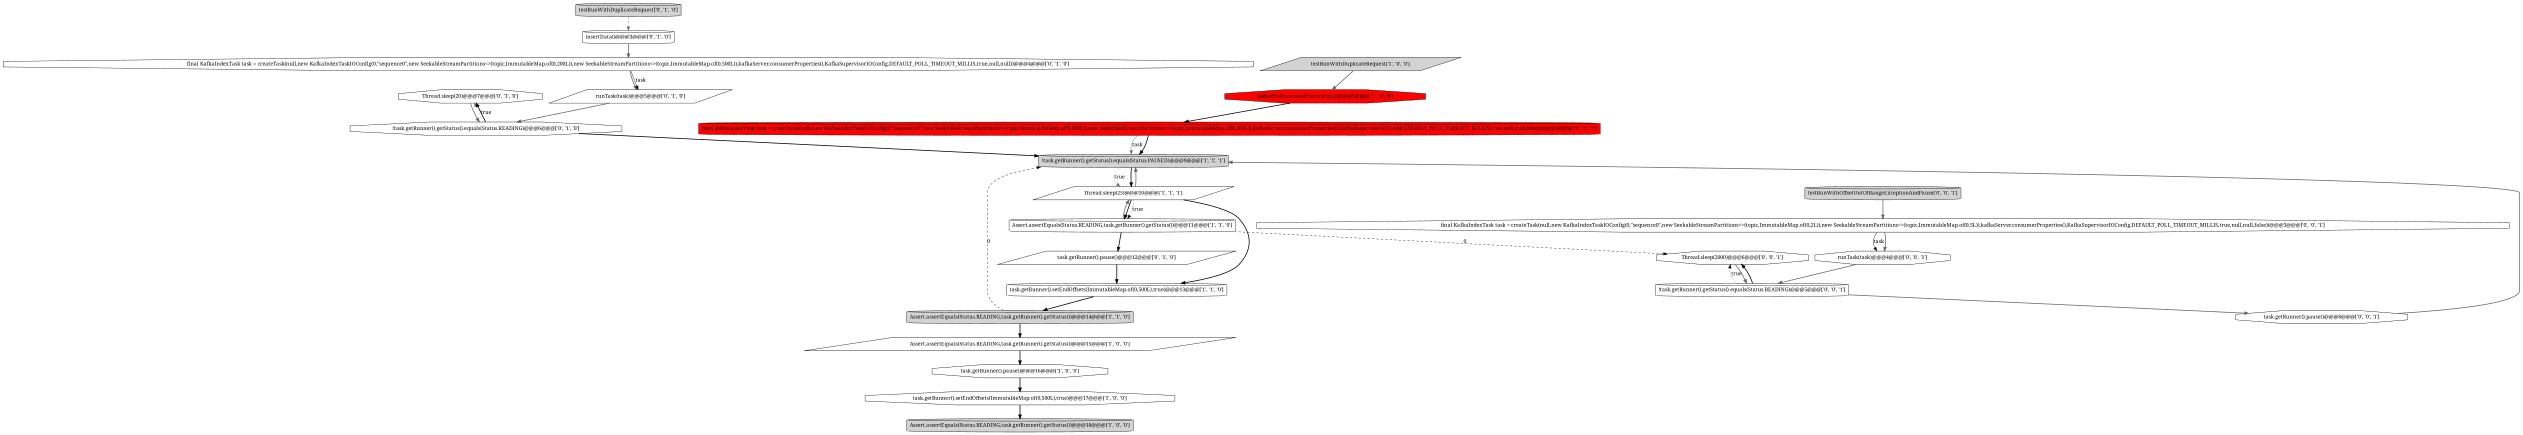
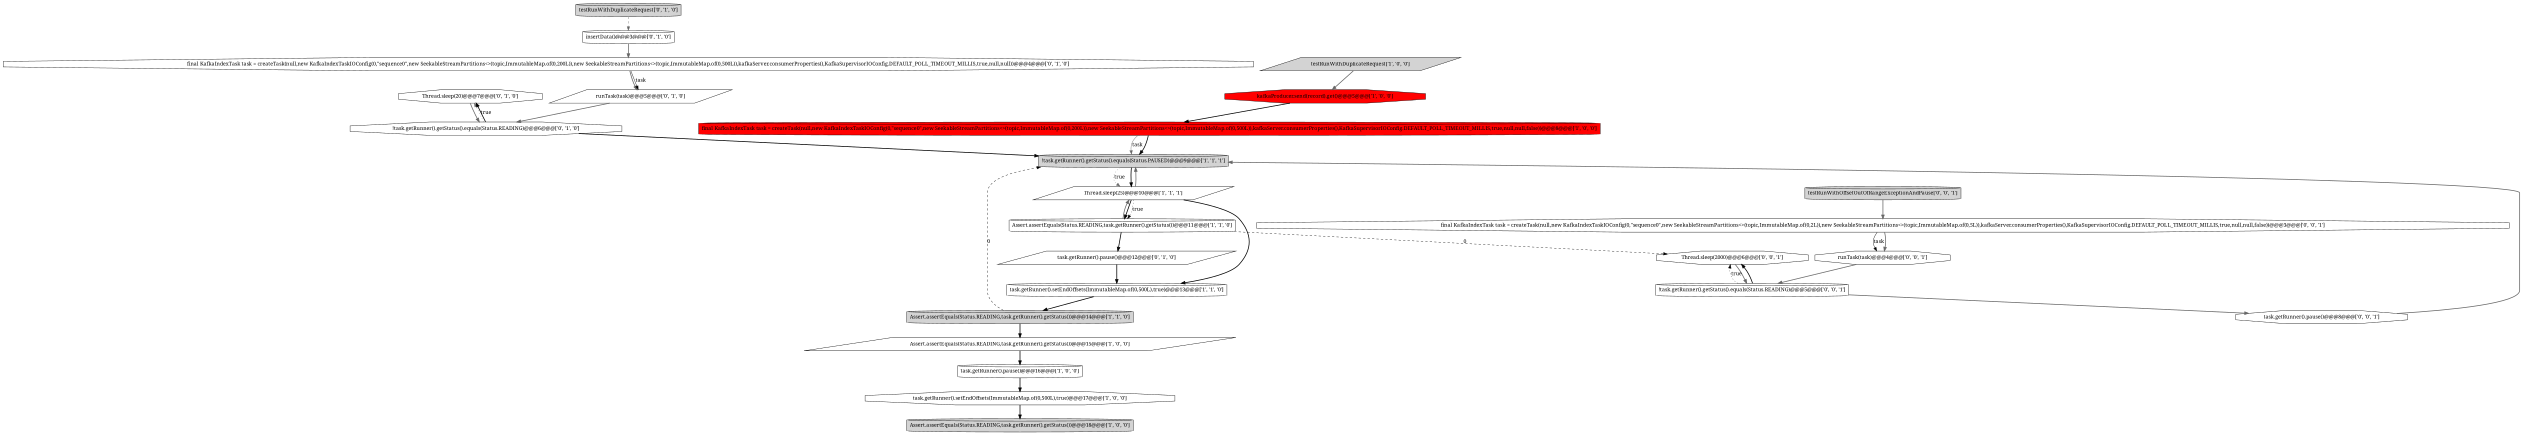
(1020, 371) -> (1020, 371)
